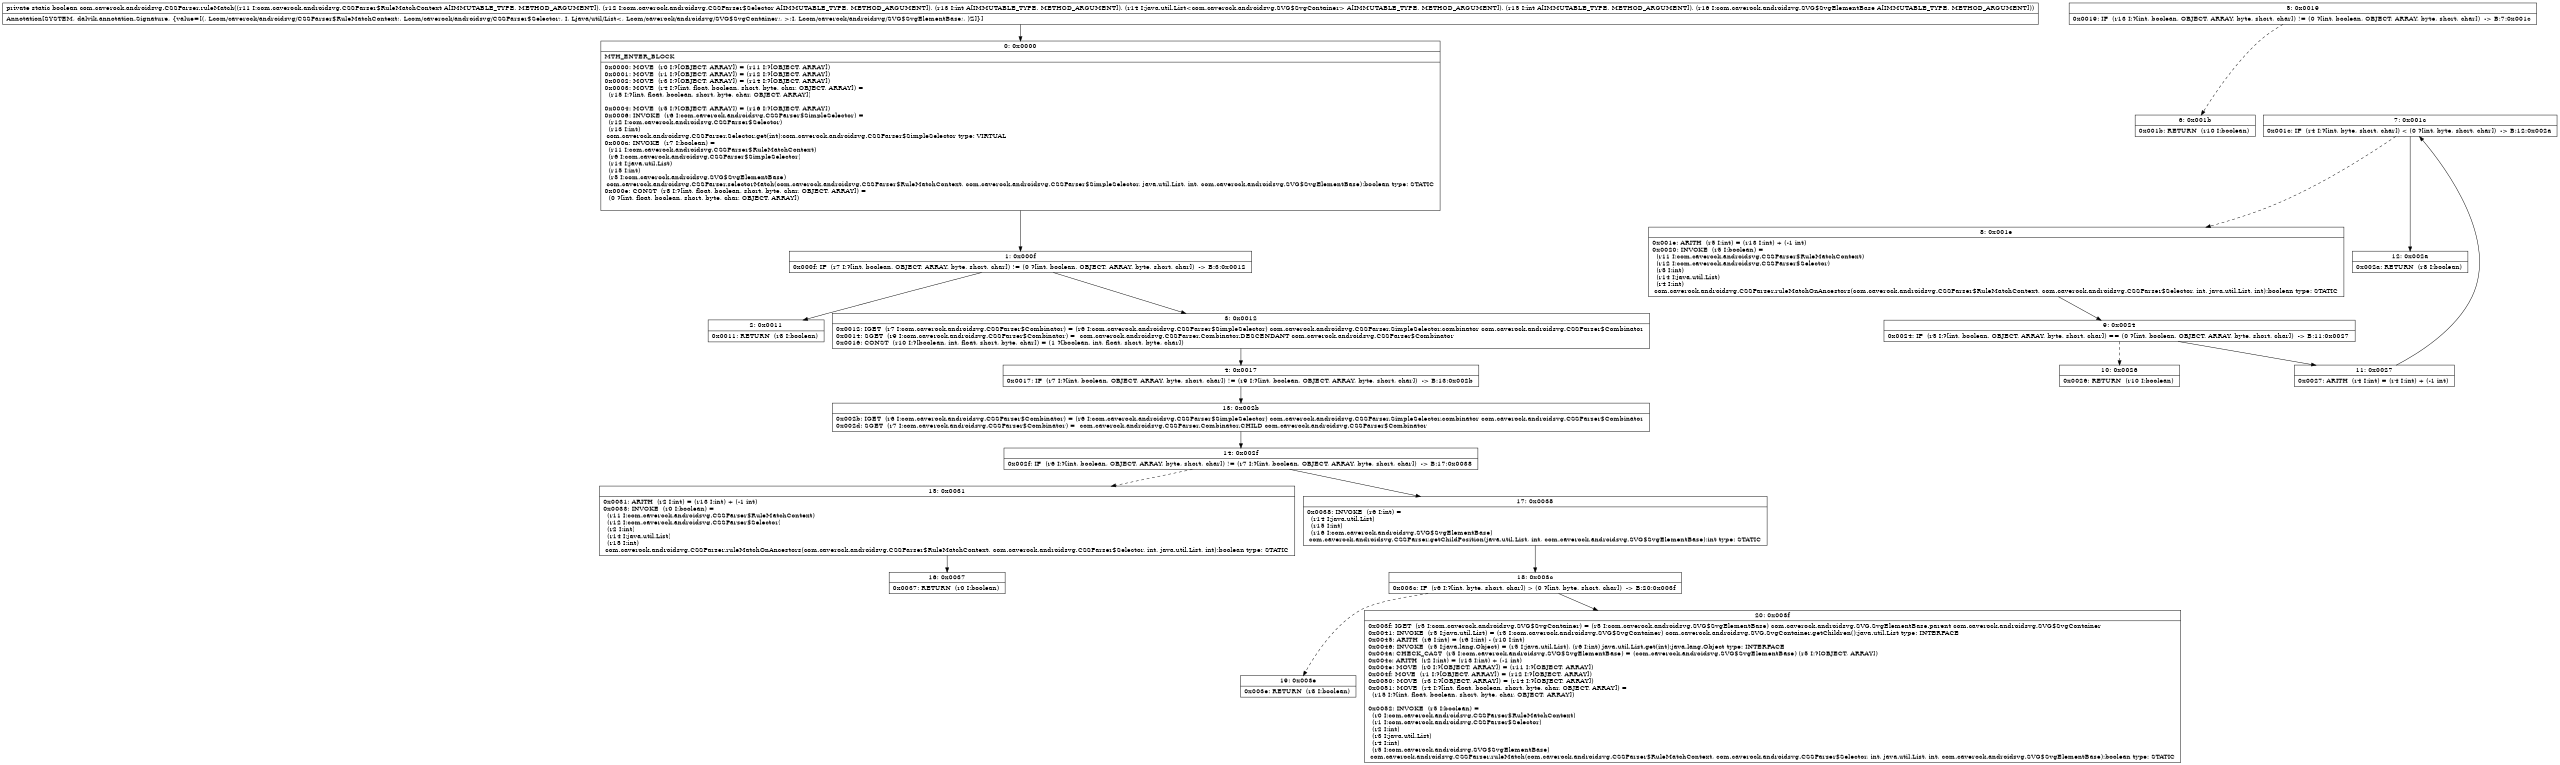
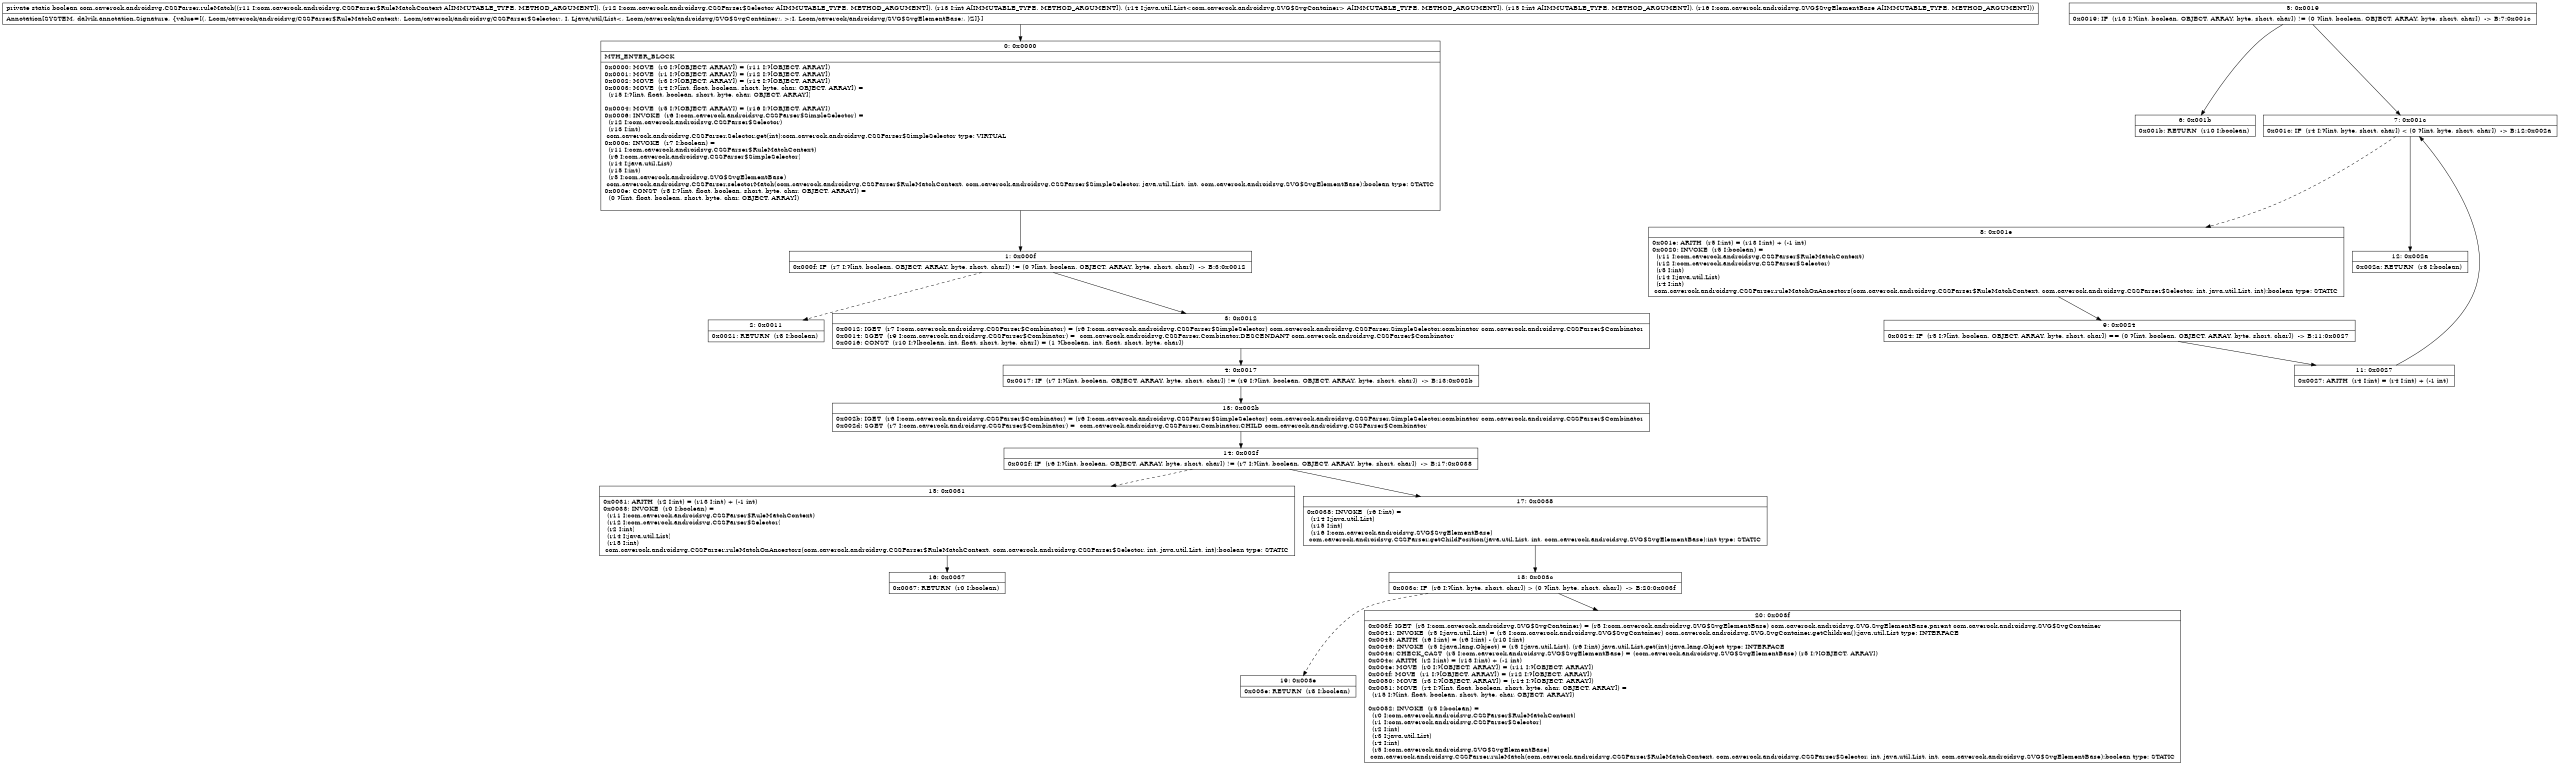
(2238, 63) -> (2238, 63)
none -> (2355, 68)
(895, 295) -> (895, 295)
(766, 336) -> (766, 336)
(2120, 376) -> none
